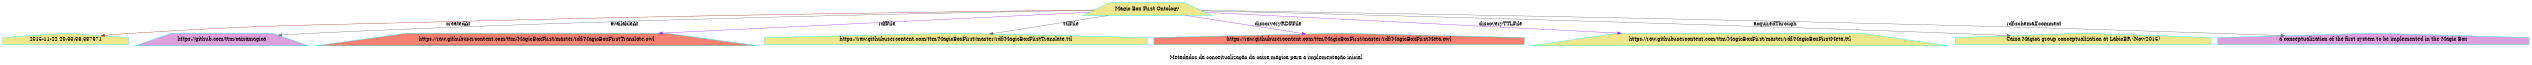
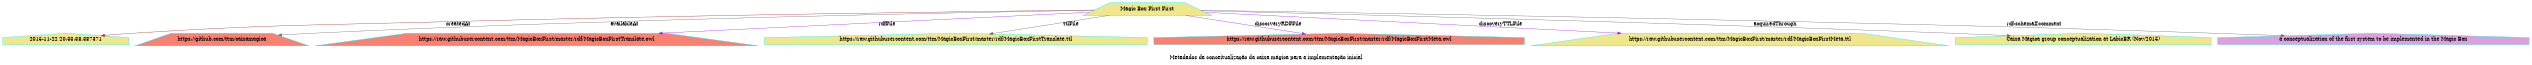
(1147, 9) -> (1147, 9)
(222, 40) -> (222, 40)
